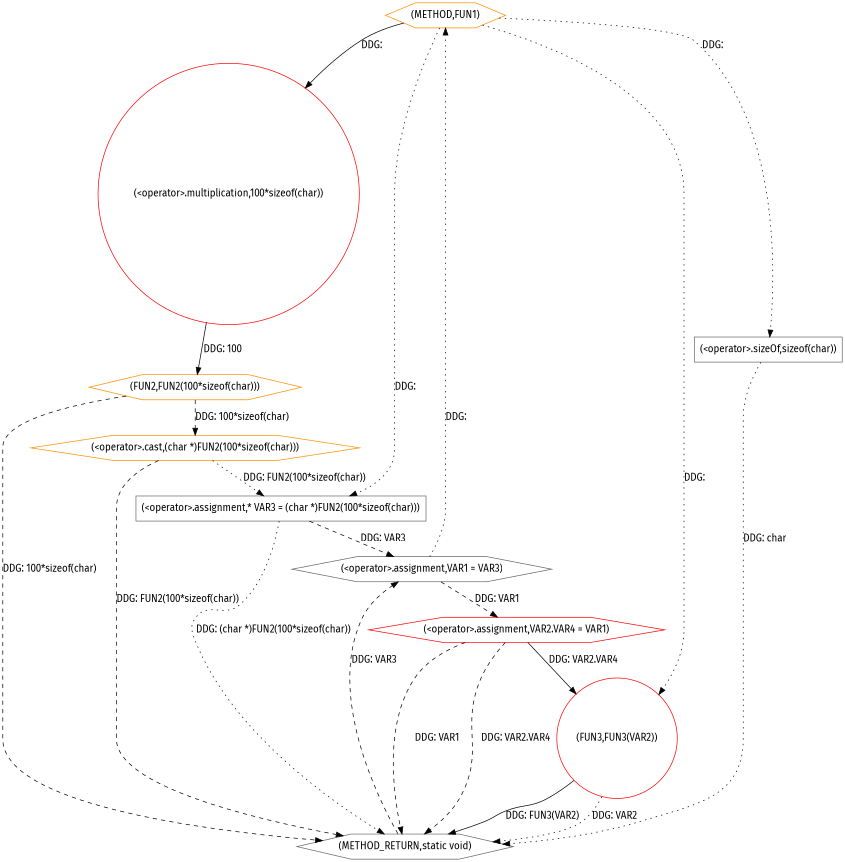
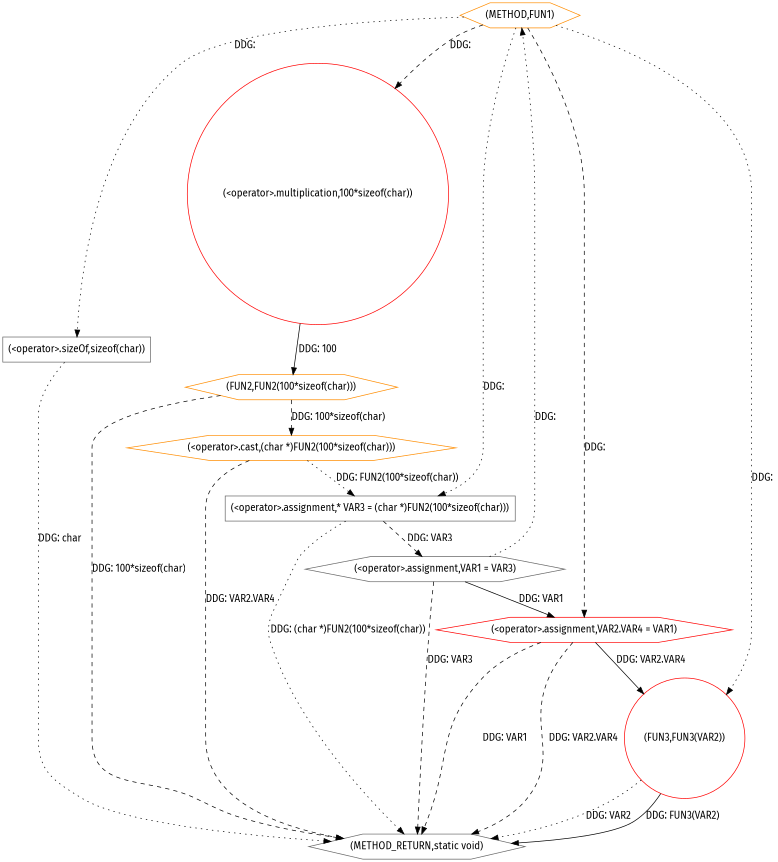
(353, 46) -> (438, 49)
none -> (584, 313)
(466, 598) -> (506, 598)
(178, 600) -> (241, 600)
(352, 707) -> (424, 704)
